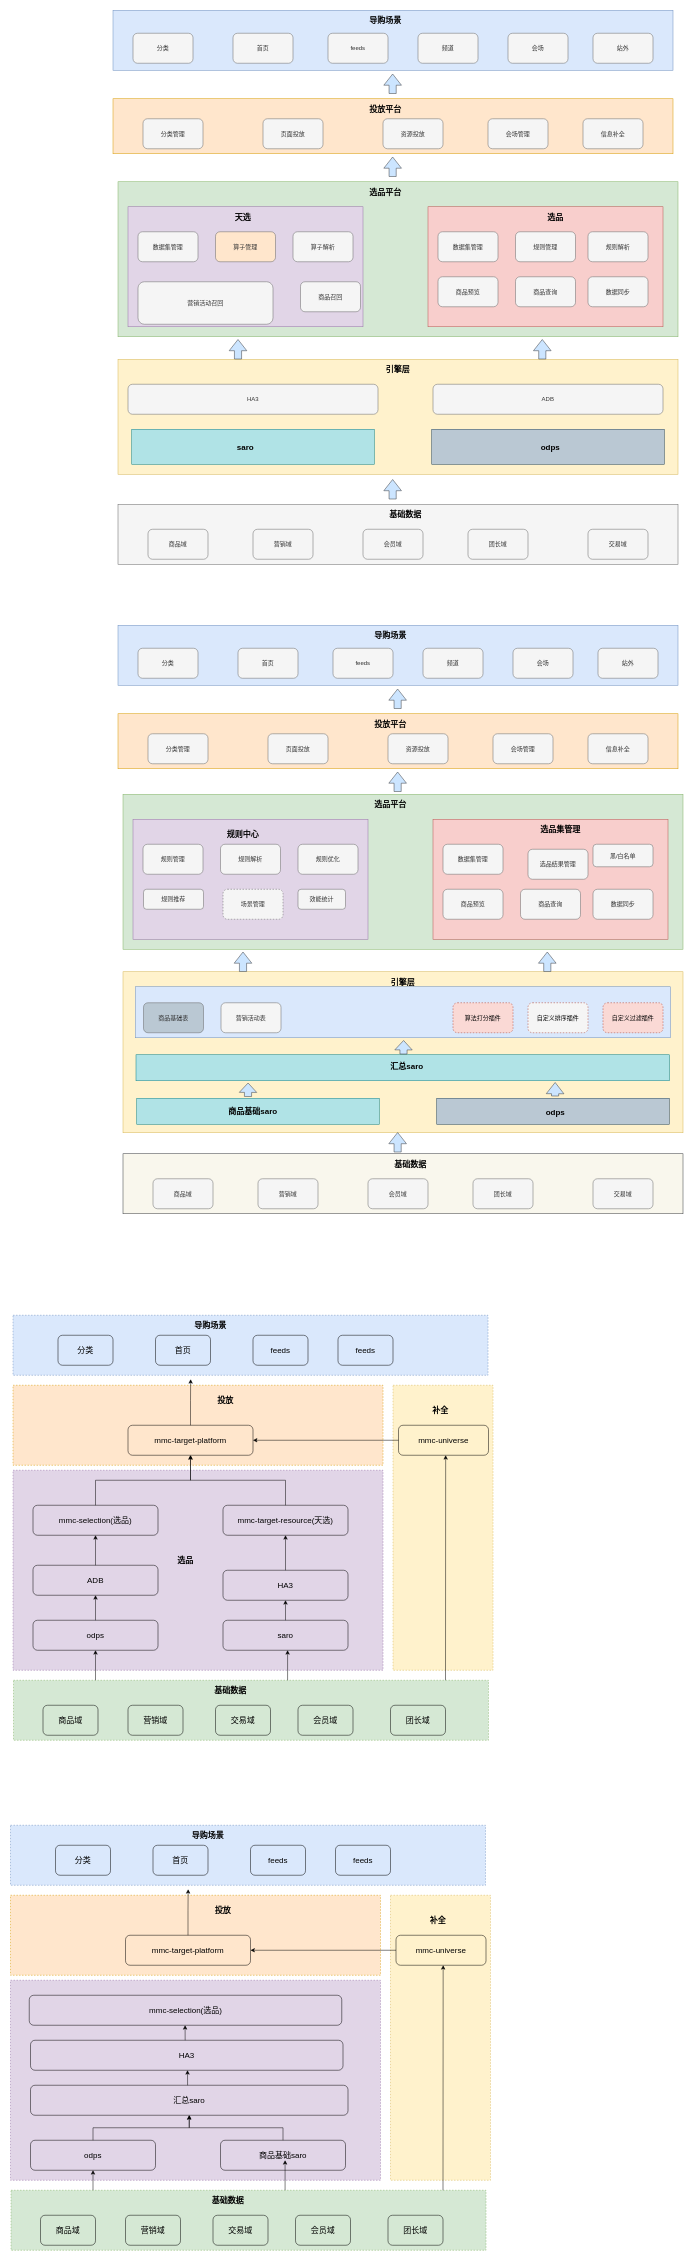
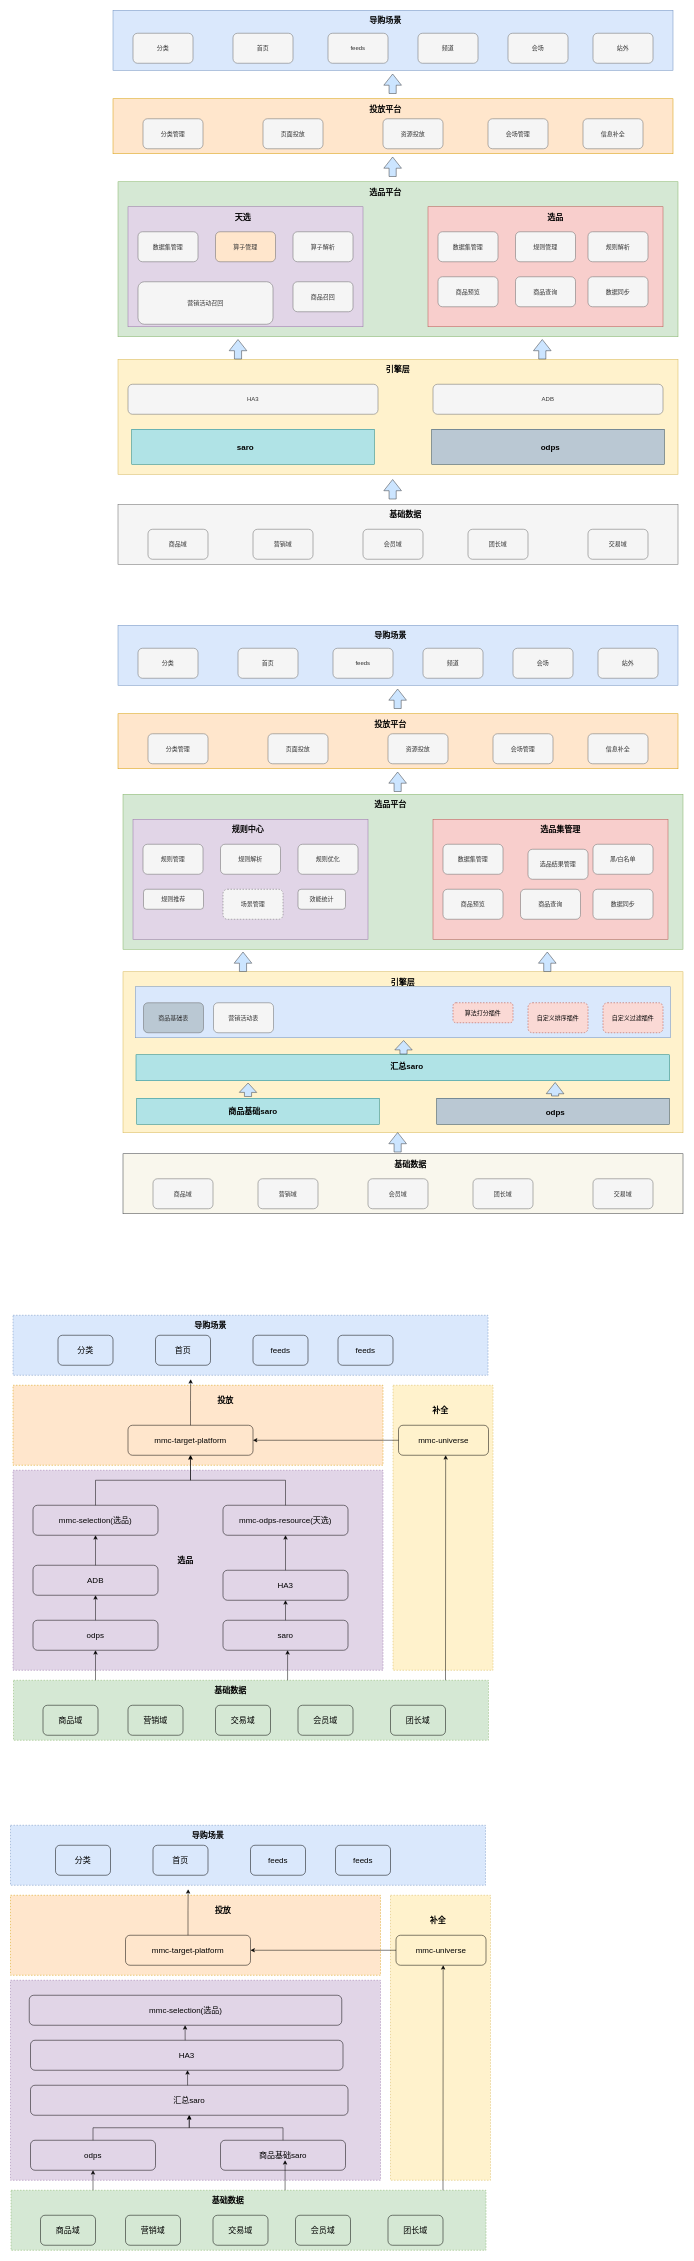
(330, 297) -> (323, 297)
(243, 834) -> (248, 829)
(623, 856) -> (623, 859)
(251, 1018) -> (243, 1018)
(483, 1018) -> (483, 1013)
(558, 1018) -> (558, 1018)
(285, 1520) -> (285, 1520)
